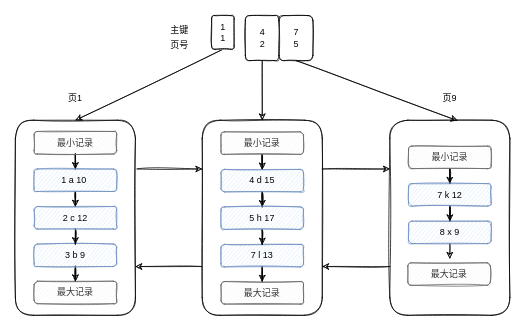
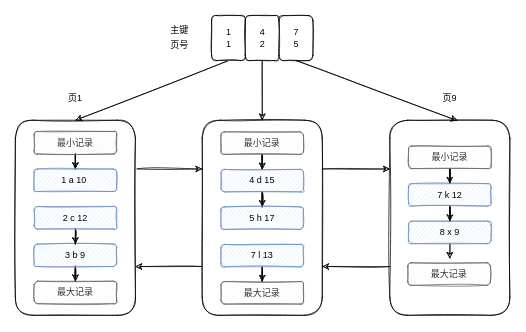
(223, 32) -> (228, 38)
(75, 201) -> none
(262, 239) -> none
